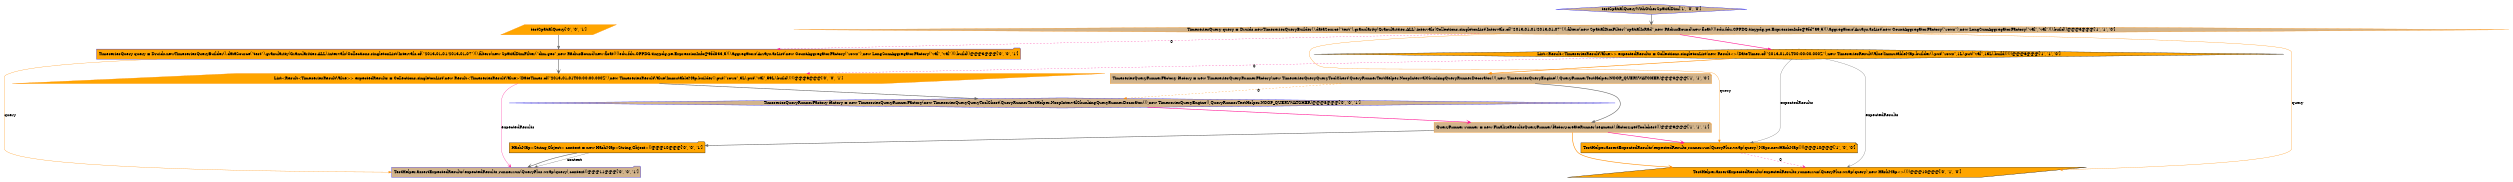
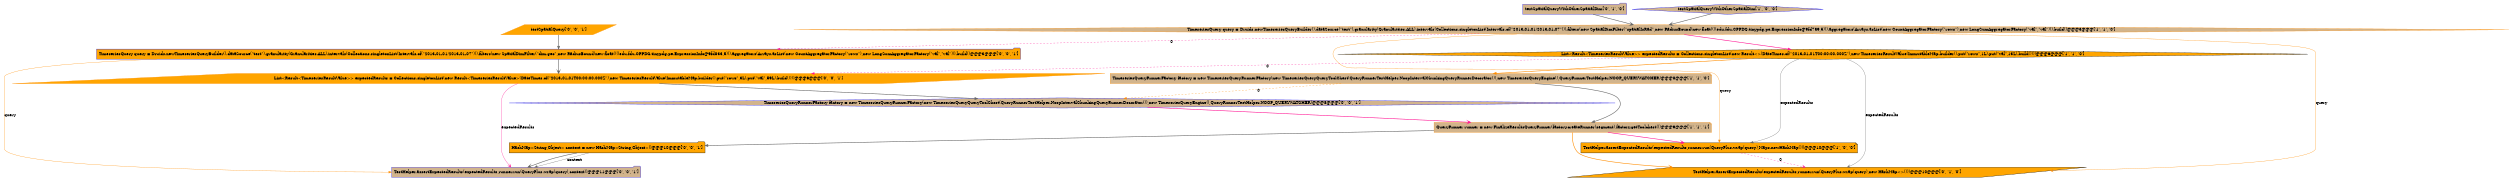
none -> (1575, 9)
